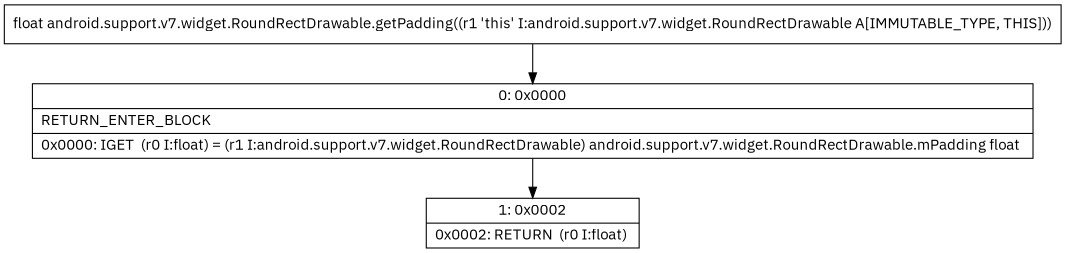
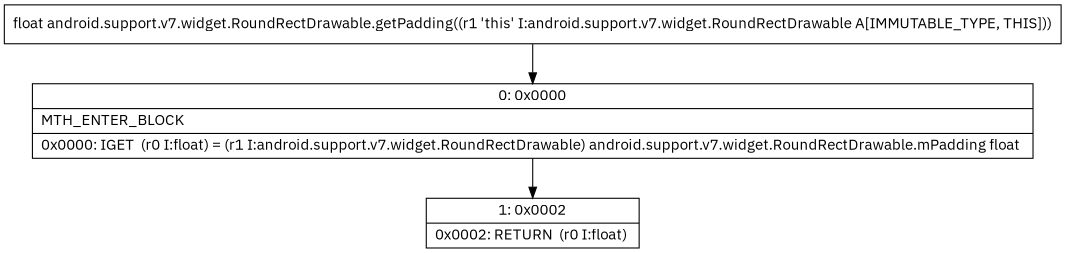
(126, 120) -> (113, 120)
